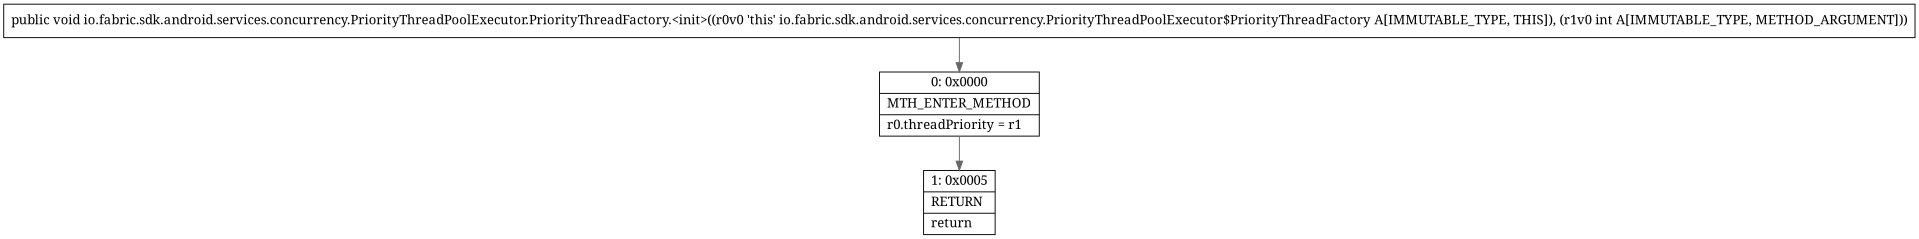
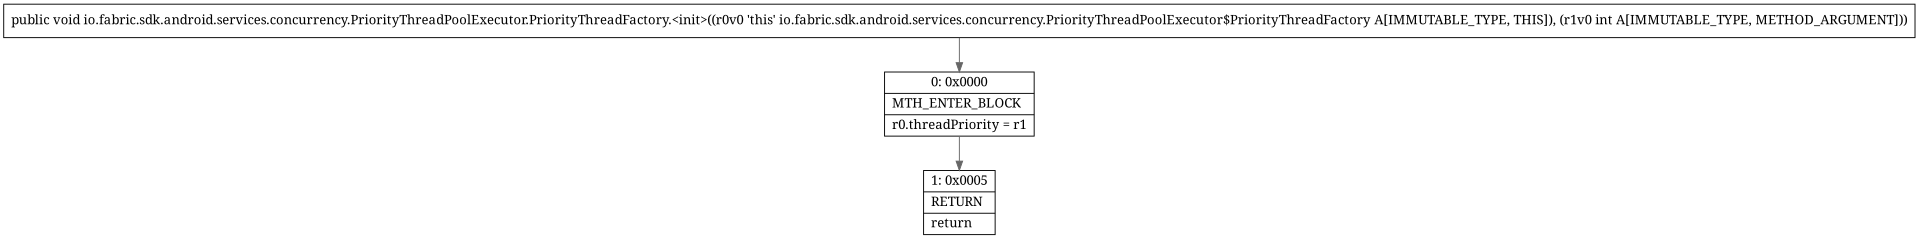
(959, 104) -> (957, 104)
